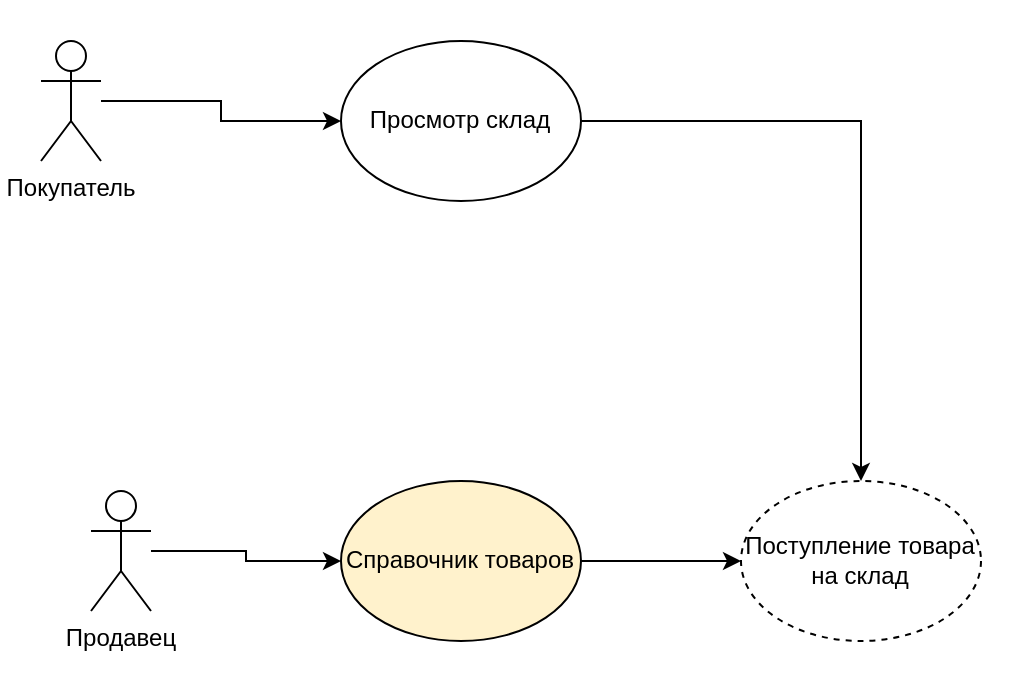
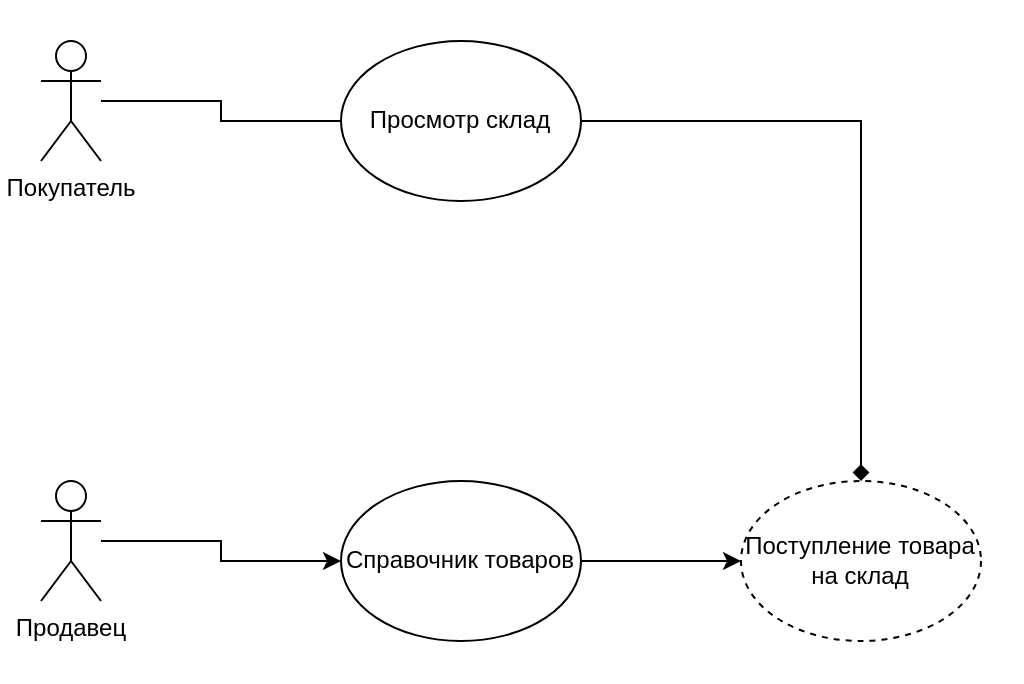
(326, 121) -> (331, 121)
(861, 466) -> (861, 465)
(121, 551) -> (71, 541)
(461, 561) -> (461, 561)
